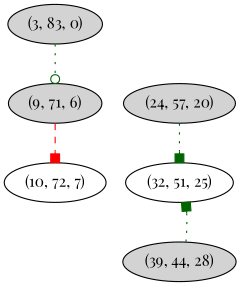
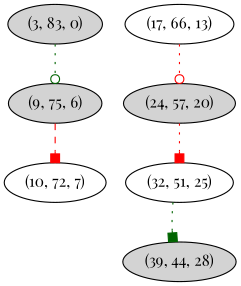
none -> (179, 24)
(55, 103) -> (55, 103)
(179, 138) -> (179, 138)
(187, 228) -> (172, 216)
